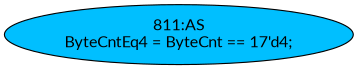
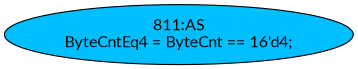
(179, 35) -> (179, 35)
